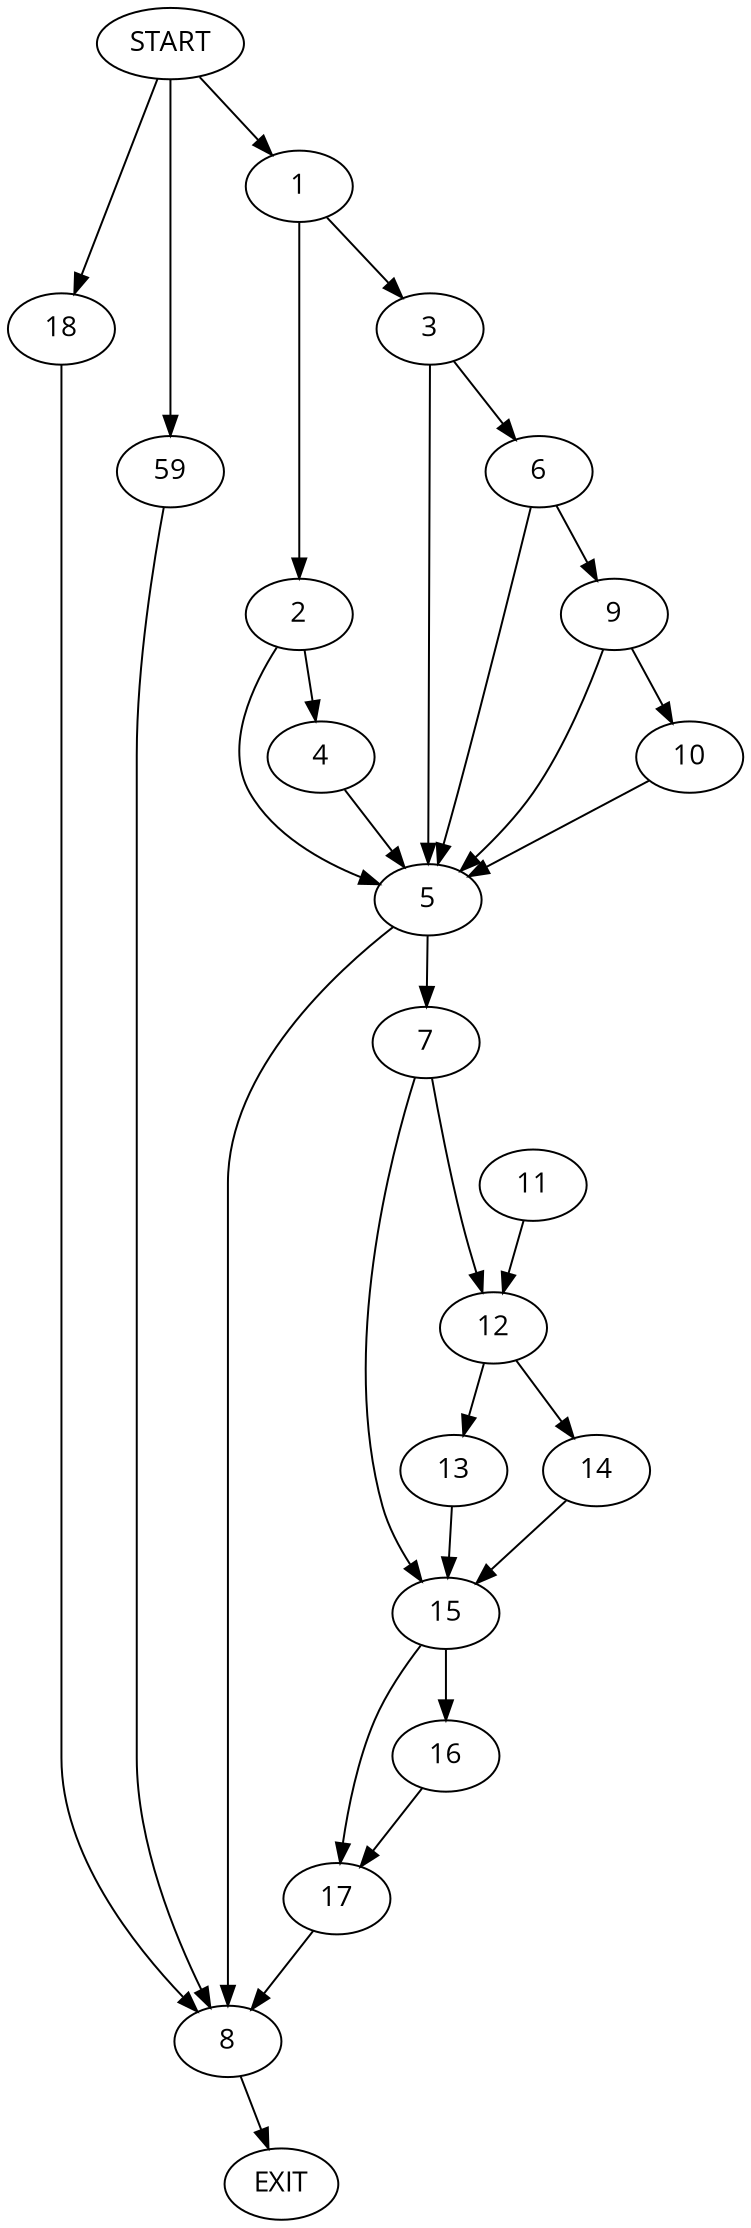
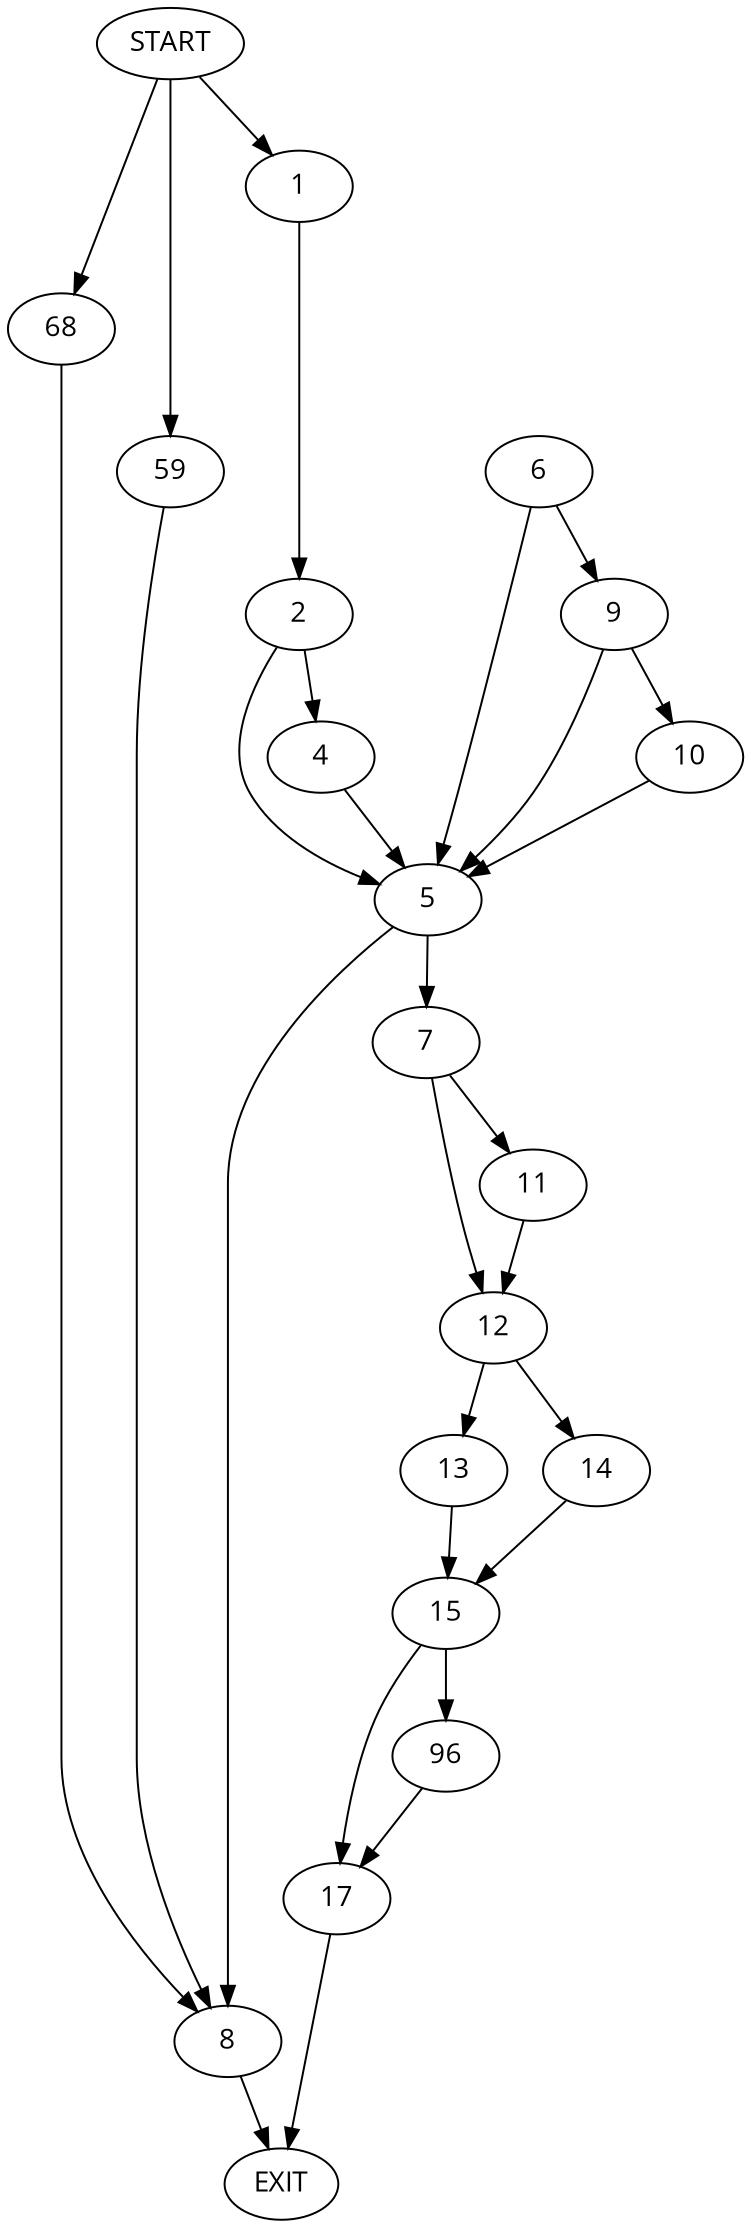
(61, 329) -> (61, 329)
(430, 329) -> none
(367, 1322) -> (473, 1106)
(446, 1756) -> (446, 1756)
(289, 1962) -> (311, 2032)
